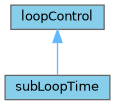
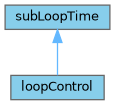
(57, 59) -> (57, 59)
